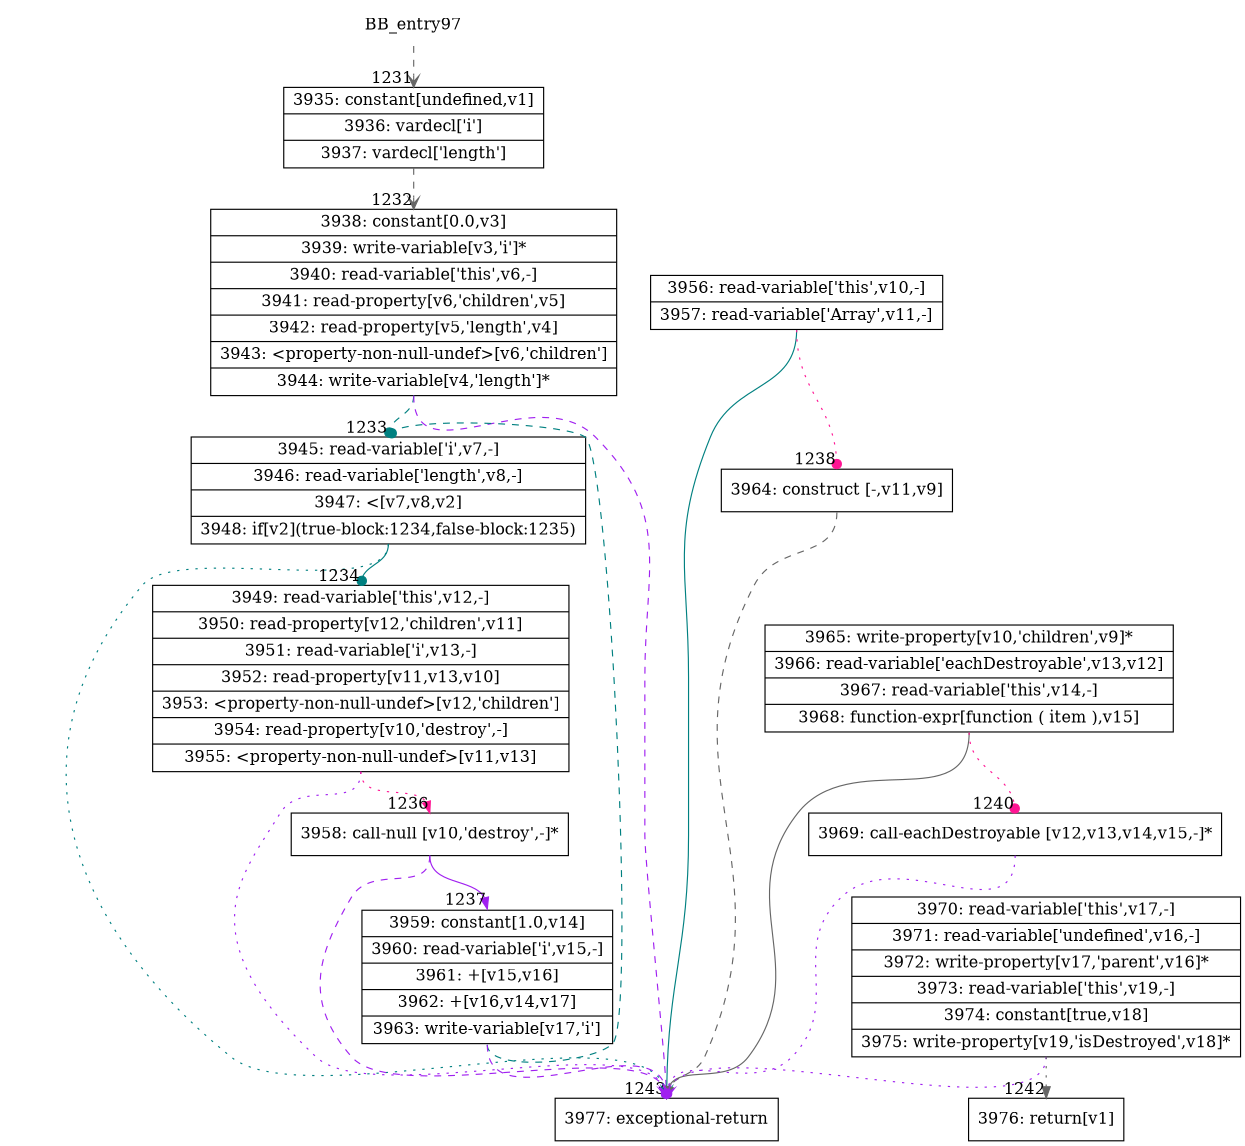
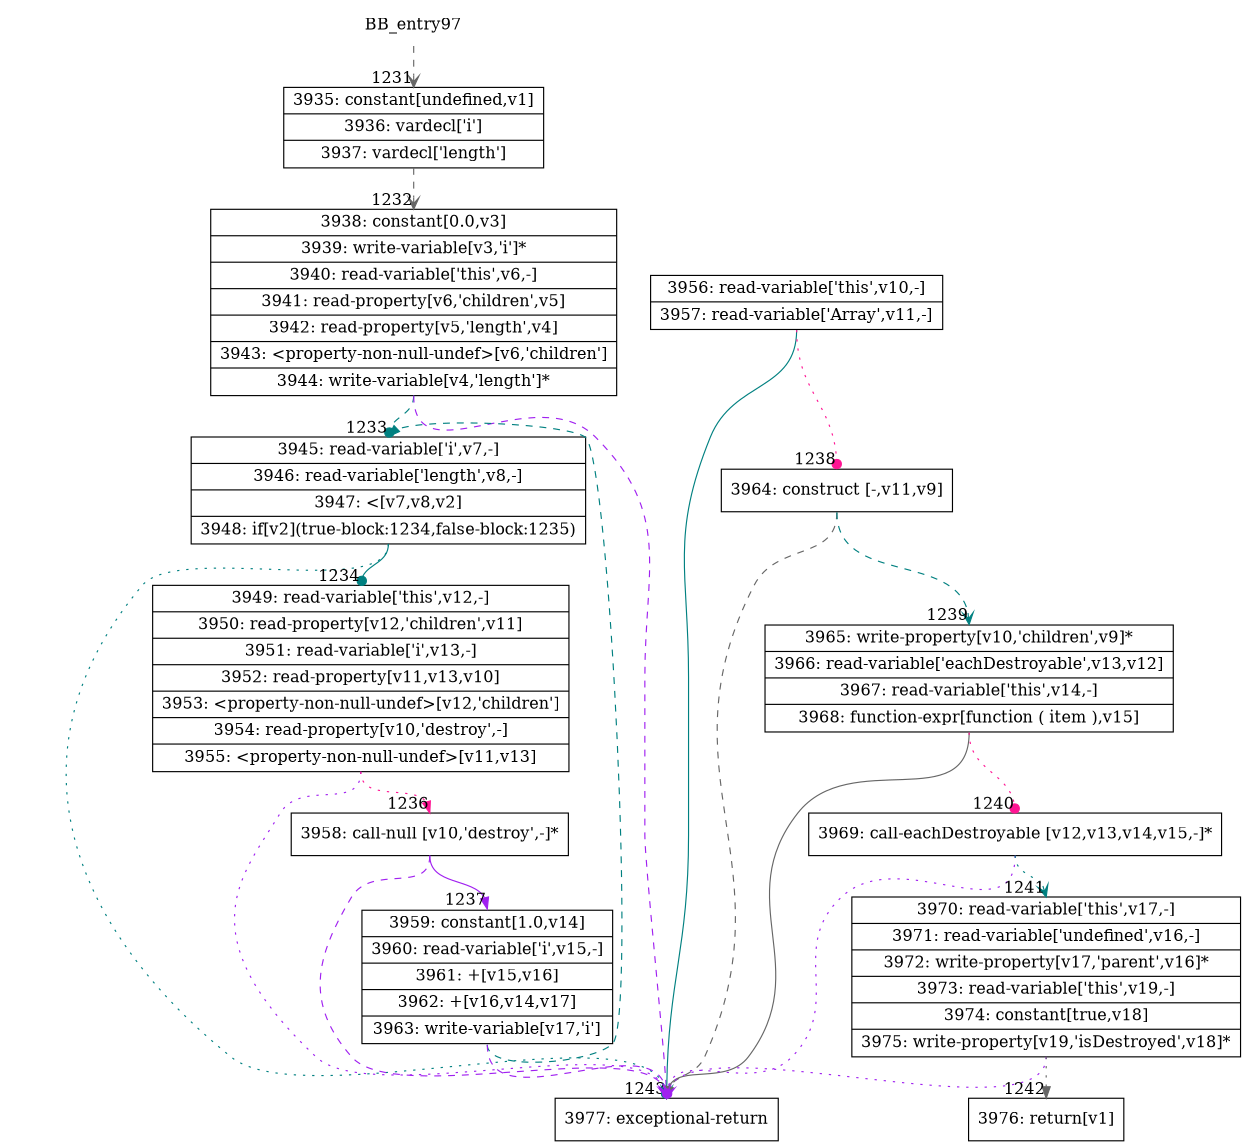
none -> (897, 567)
(616, 711) -> (616, 711)
none -> (1026, 873)
(309, 1049) -> (309, 1049)
